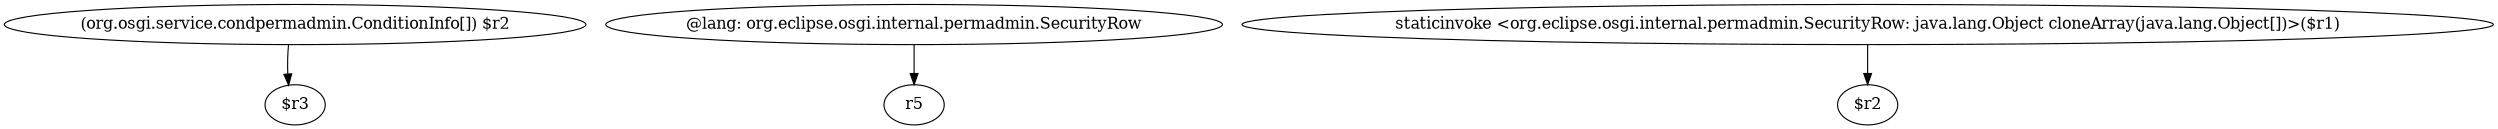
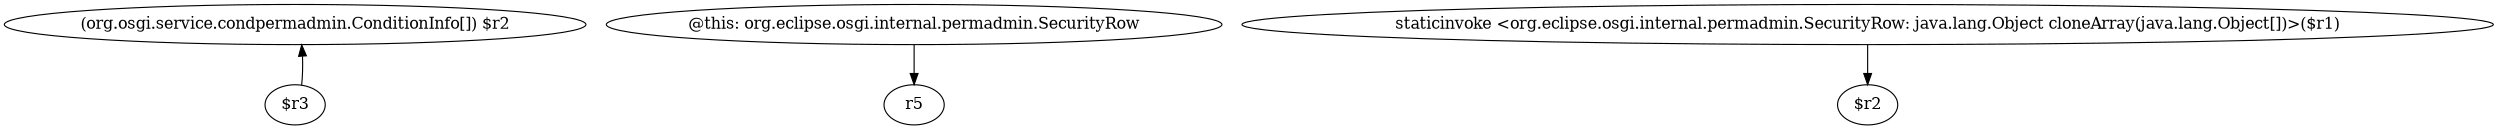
(914, 25) -> (914, 25)
(288, 59) -> (303, 71)
